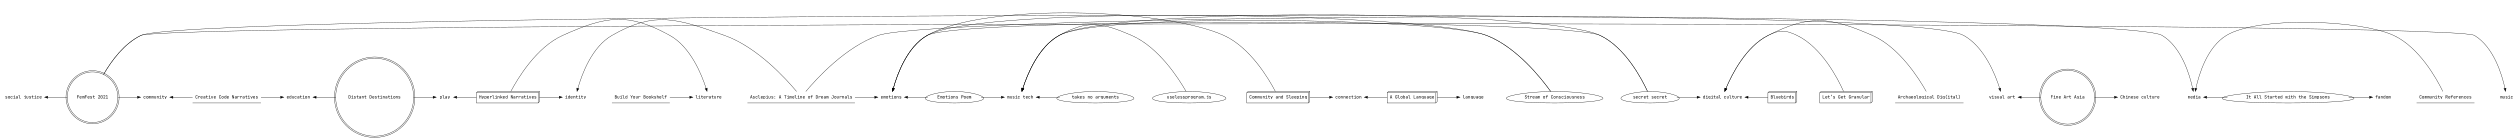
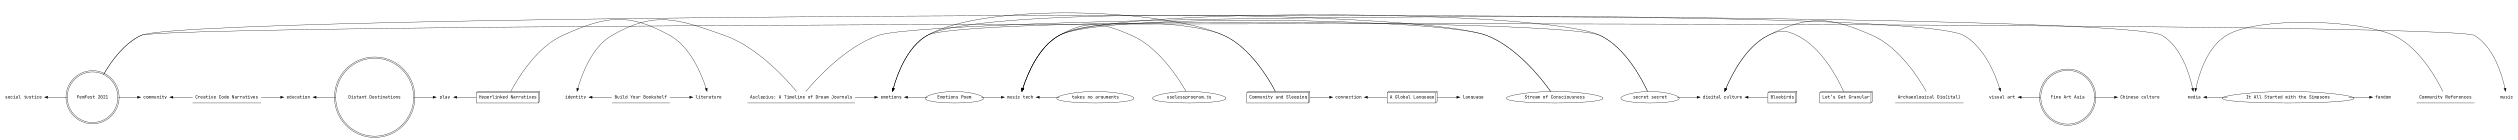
none -> (1186, 26)
(549, 97) -> (602, 97)
